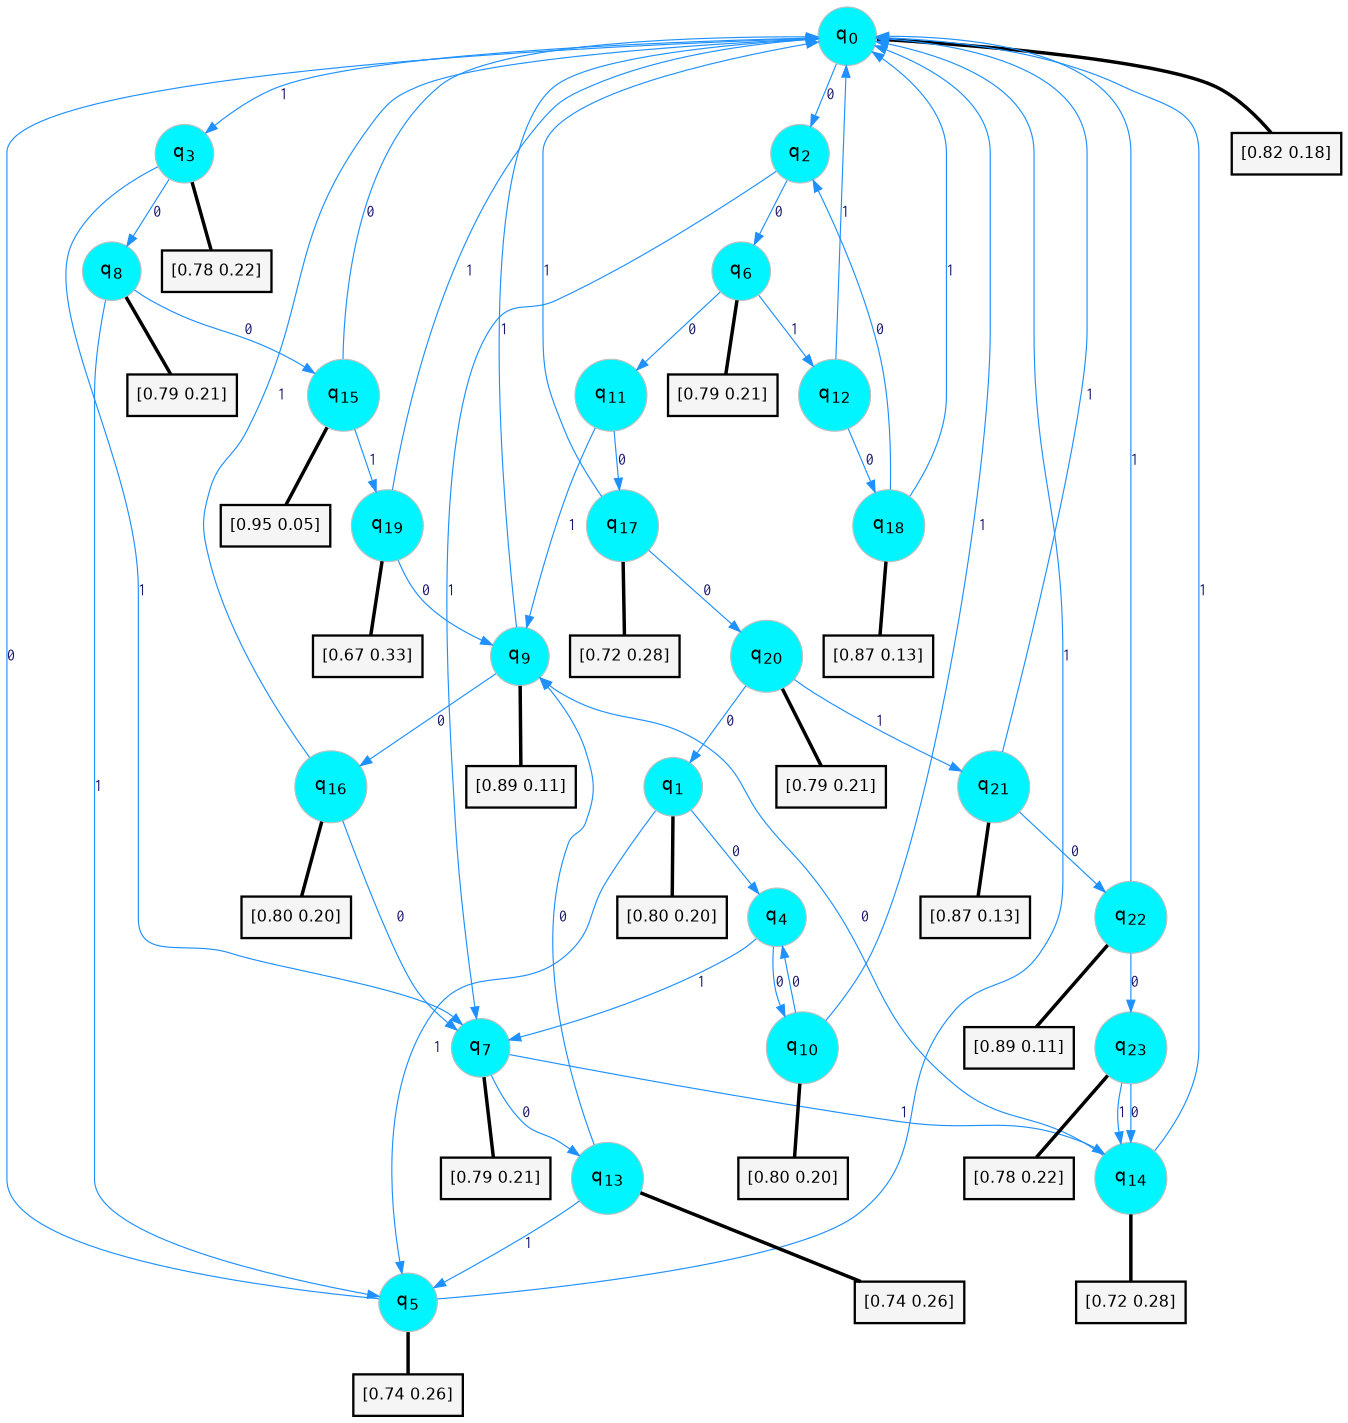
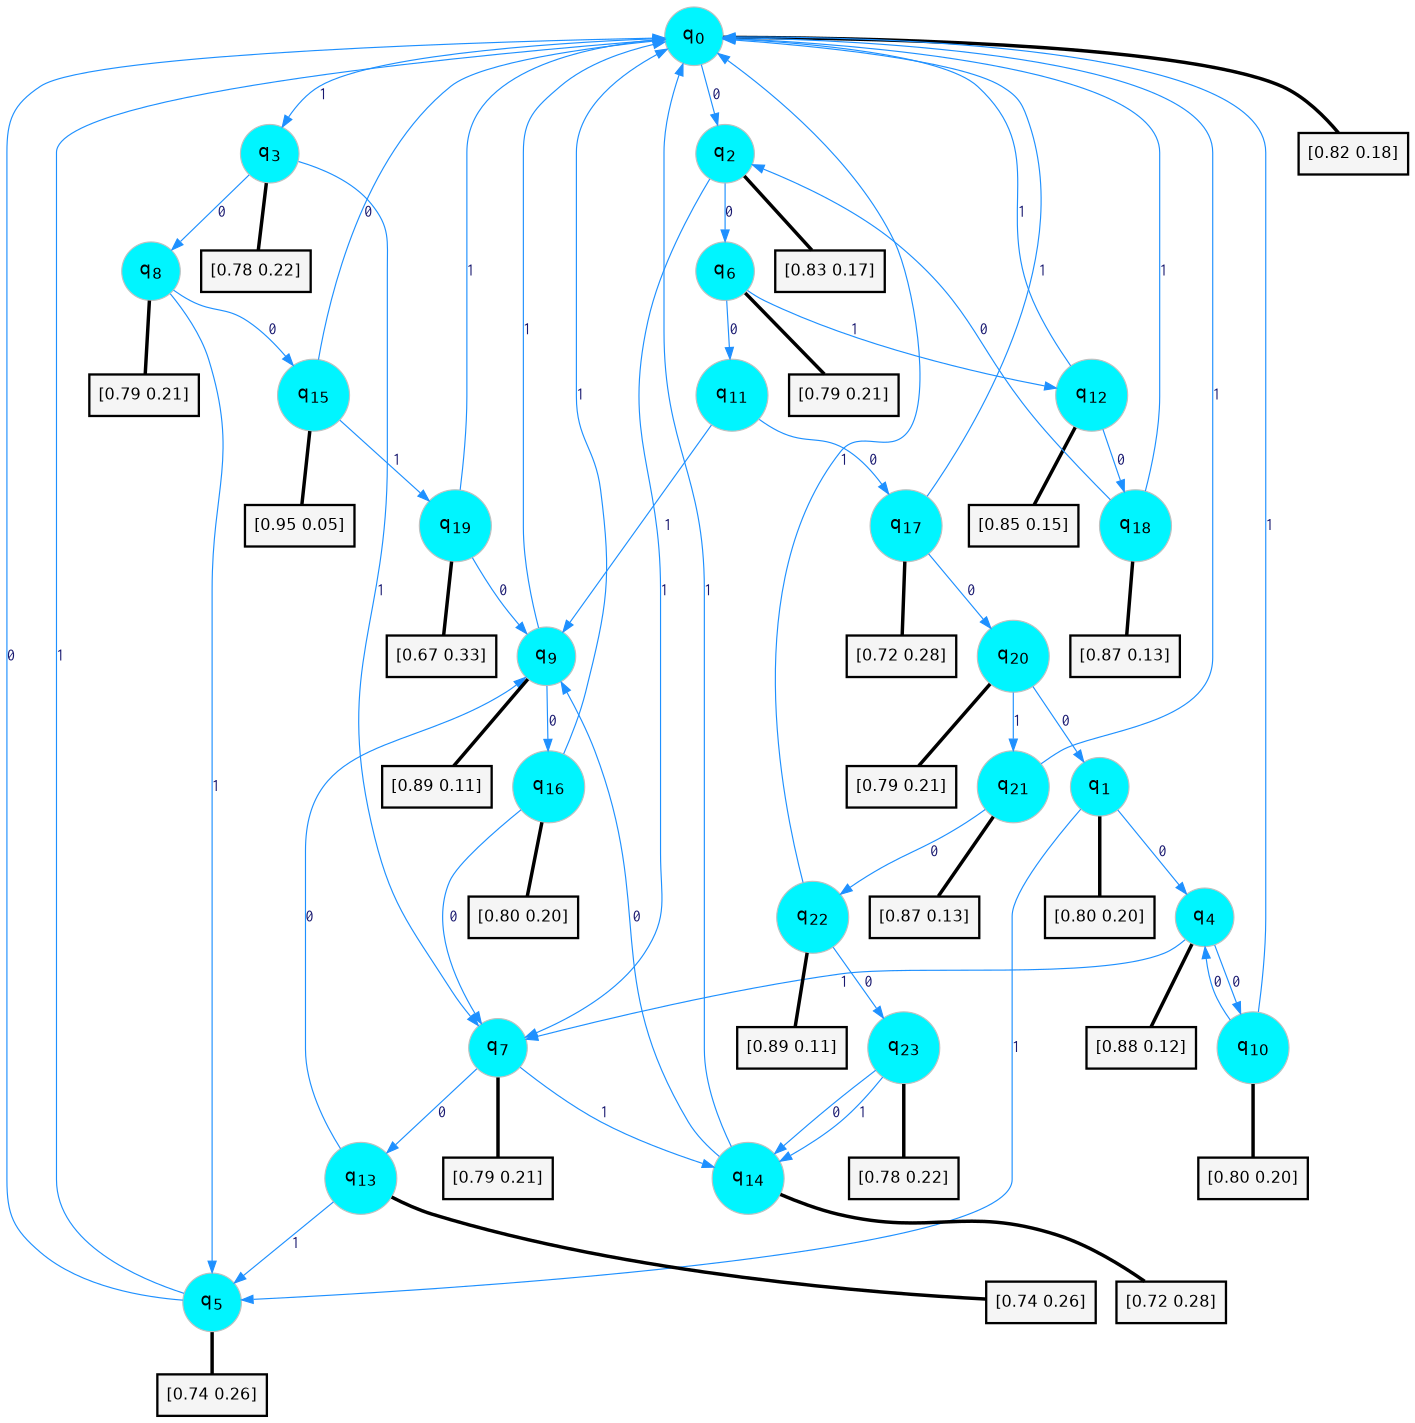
none -> (830, 271)
none -> (1024, 526)
none -> (1141, 1048)
